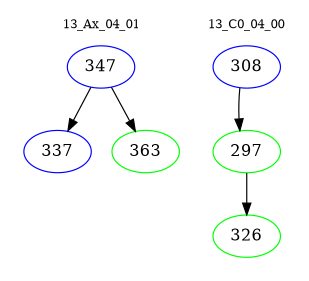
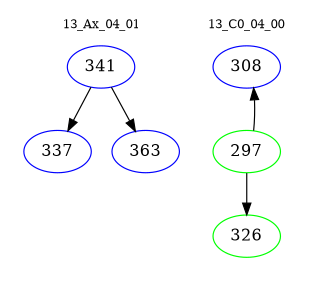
(101, 67) -> (101, 67)
(239, 103) -> (255, 115)
(146, 152) -> (146, 152)
